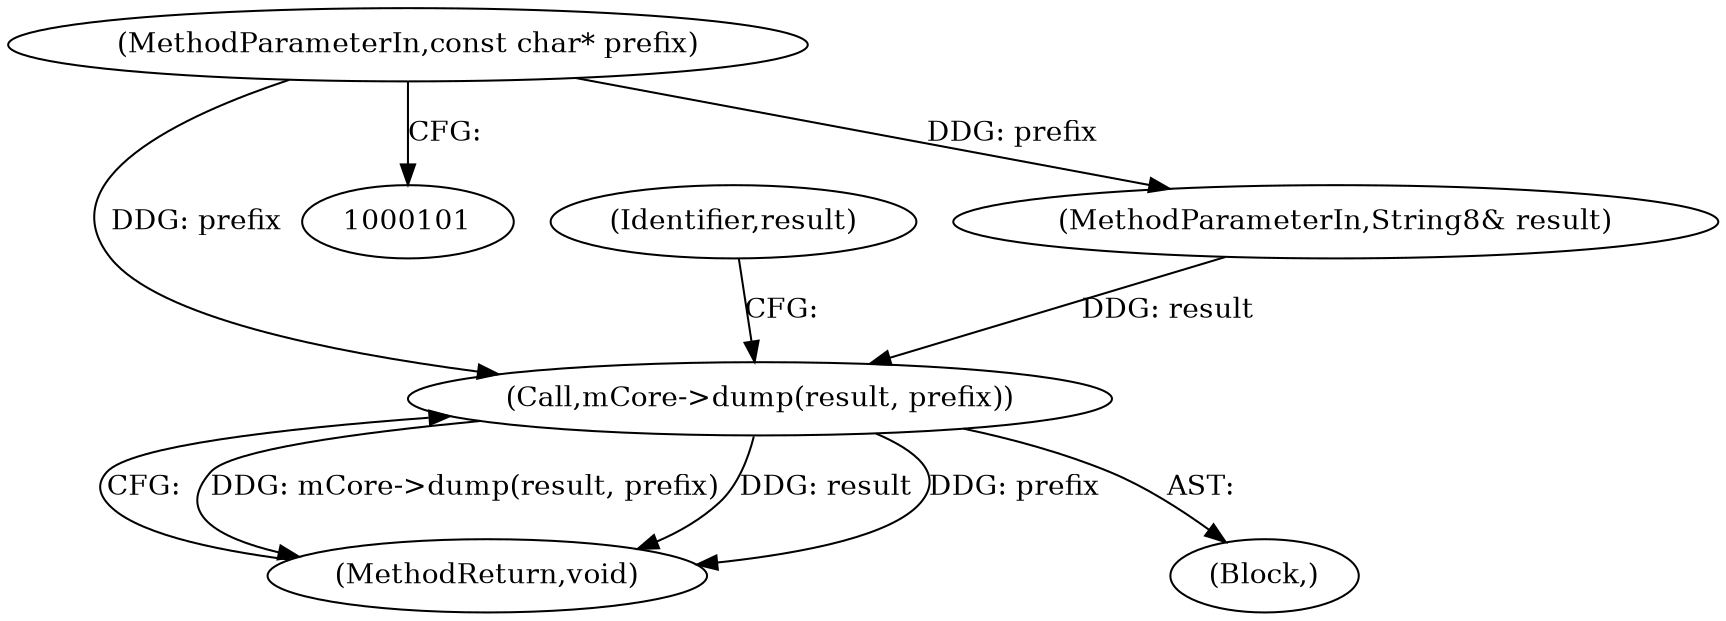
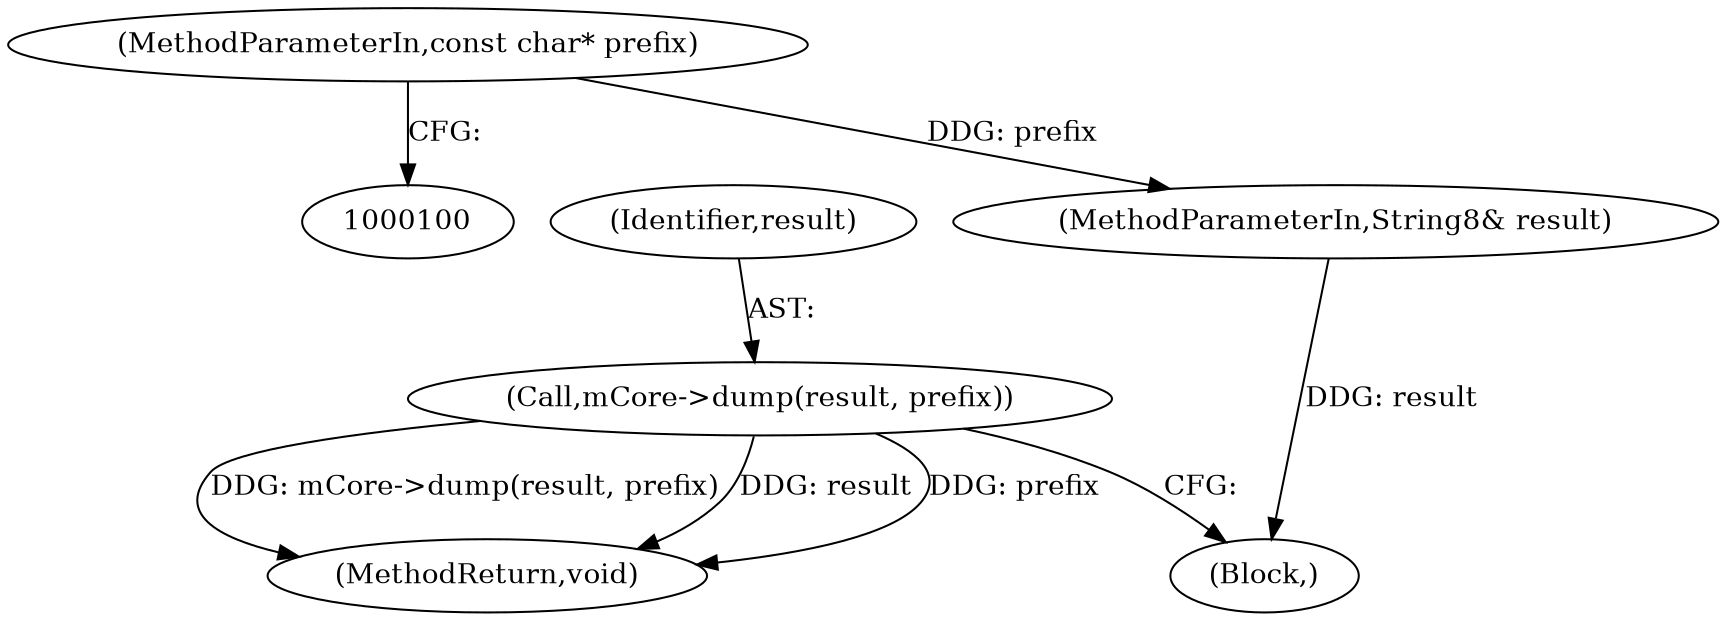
(408, 222) -> (408, 222)
(148, 287) -> none
(1058, 307) -> (1302, 388)
(786, 310) -> (786, 310)
(153, 453) -> none
(1206, 487) -> (1206, 487)
